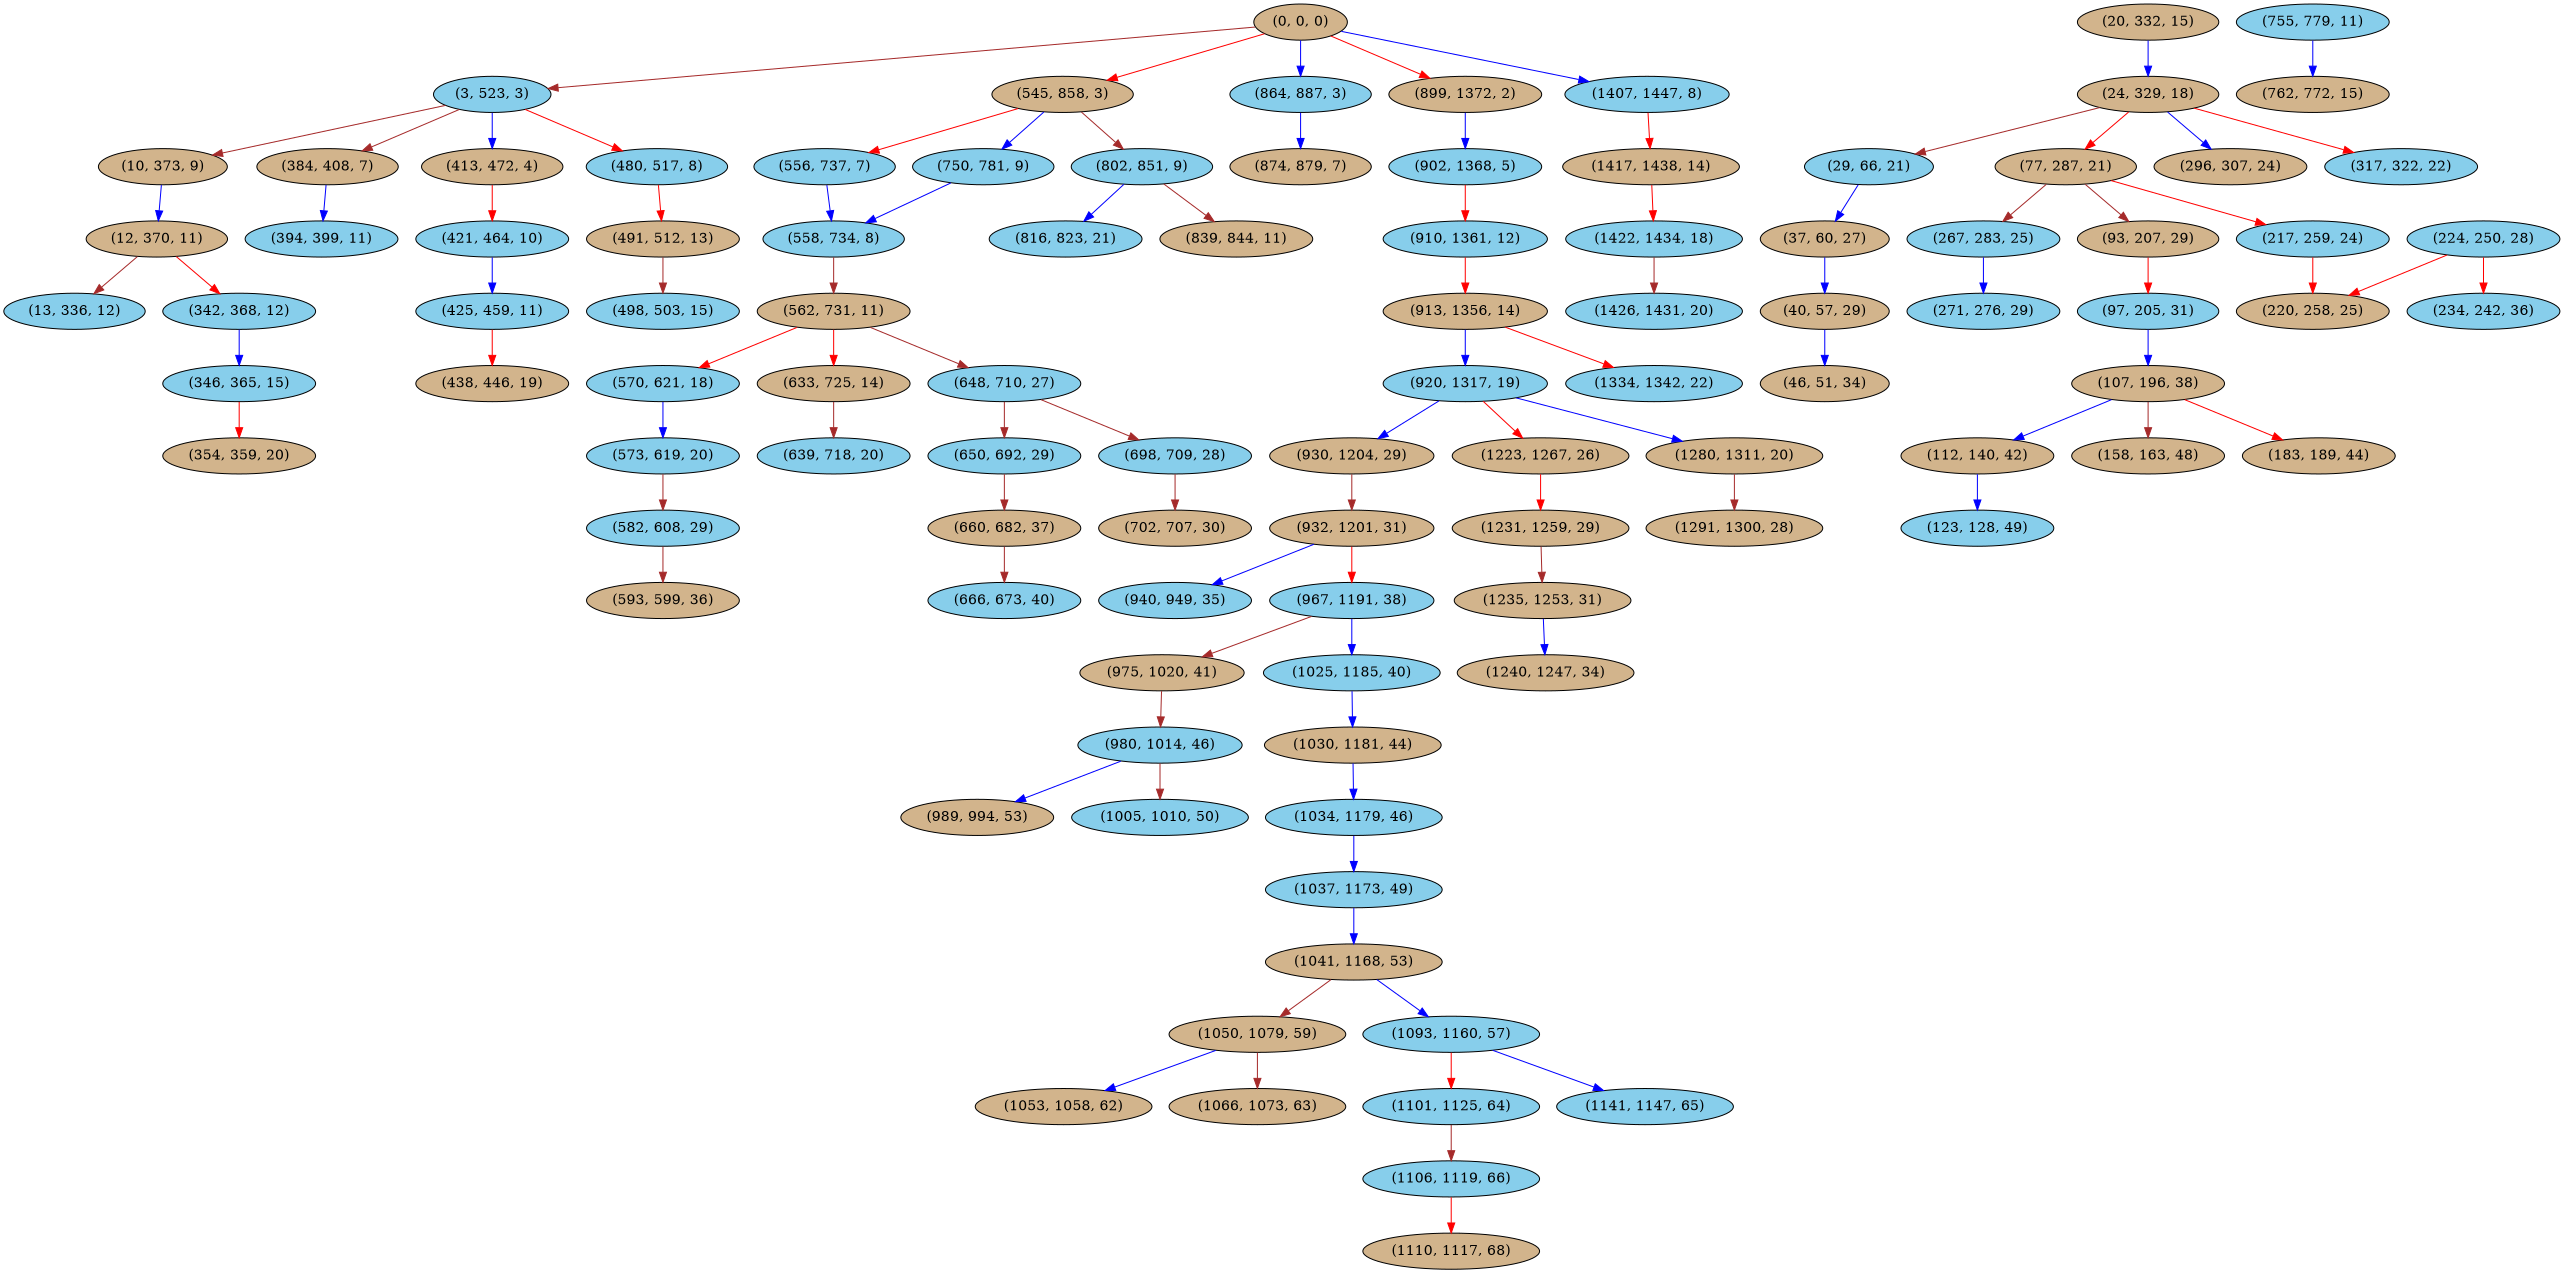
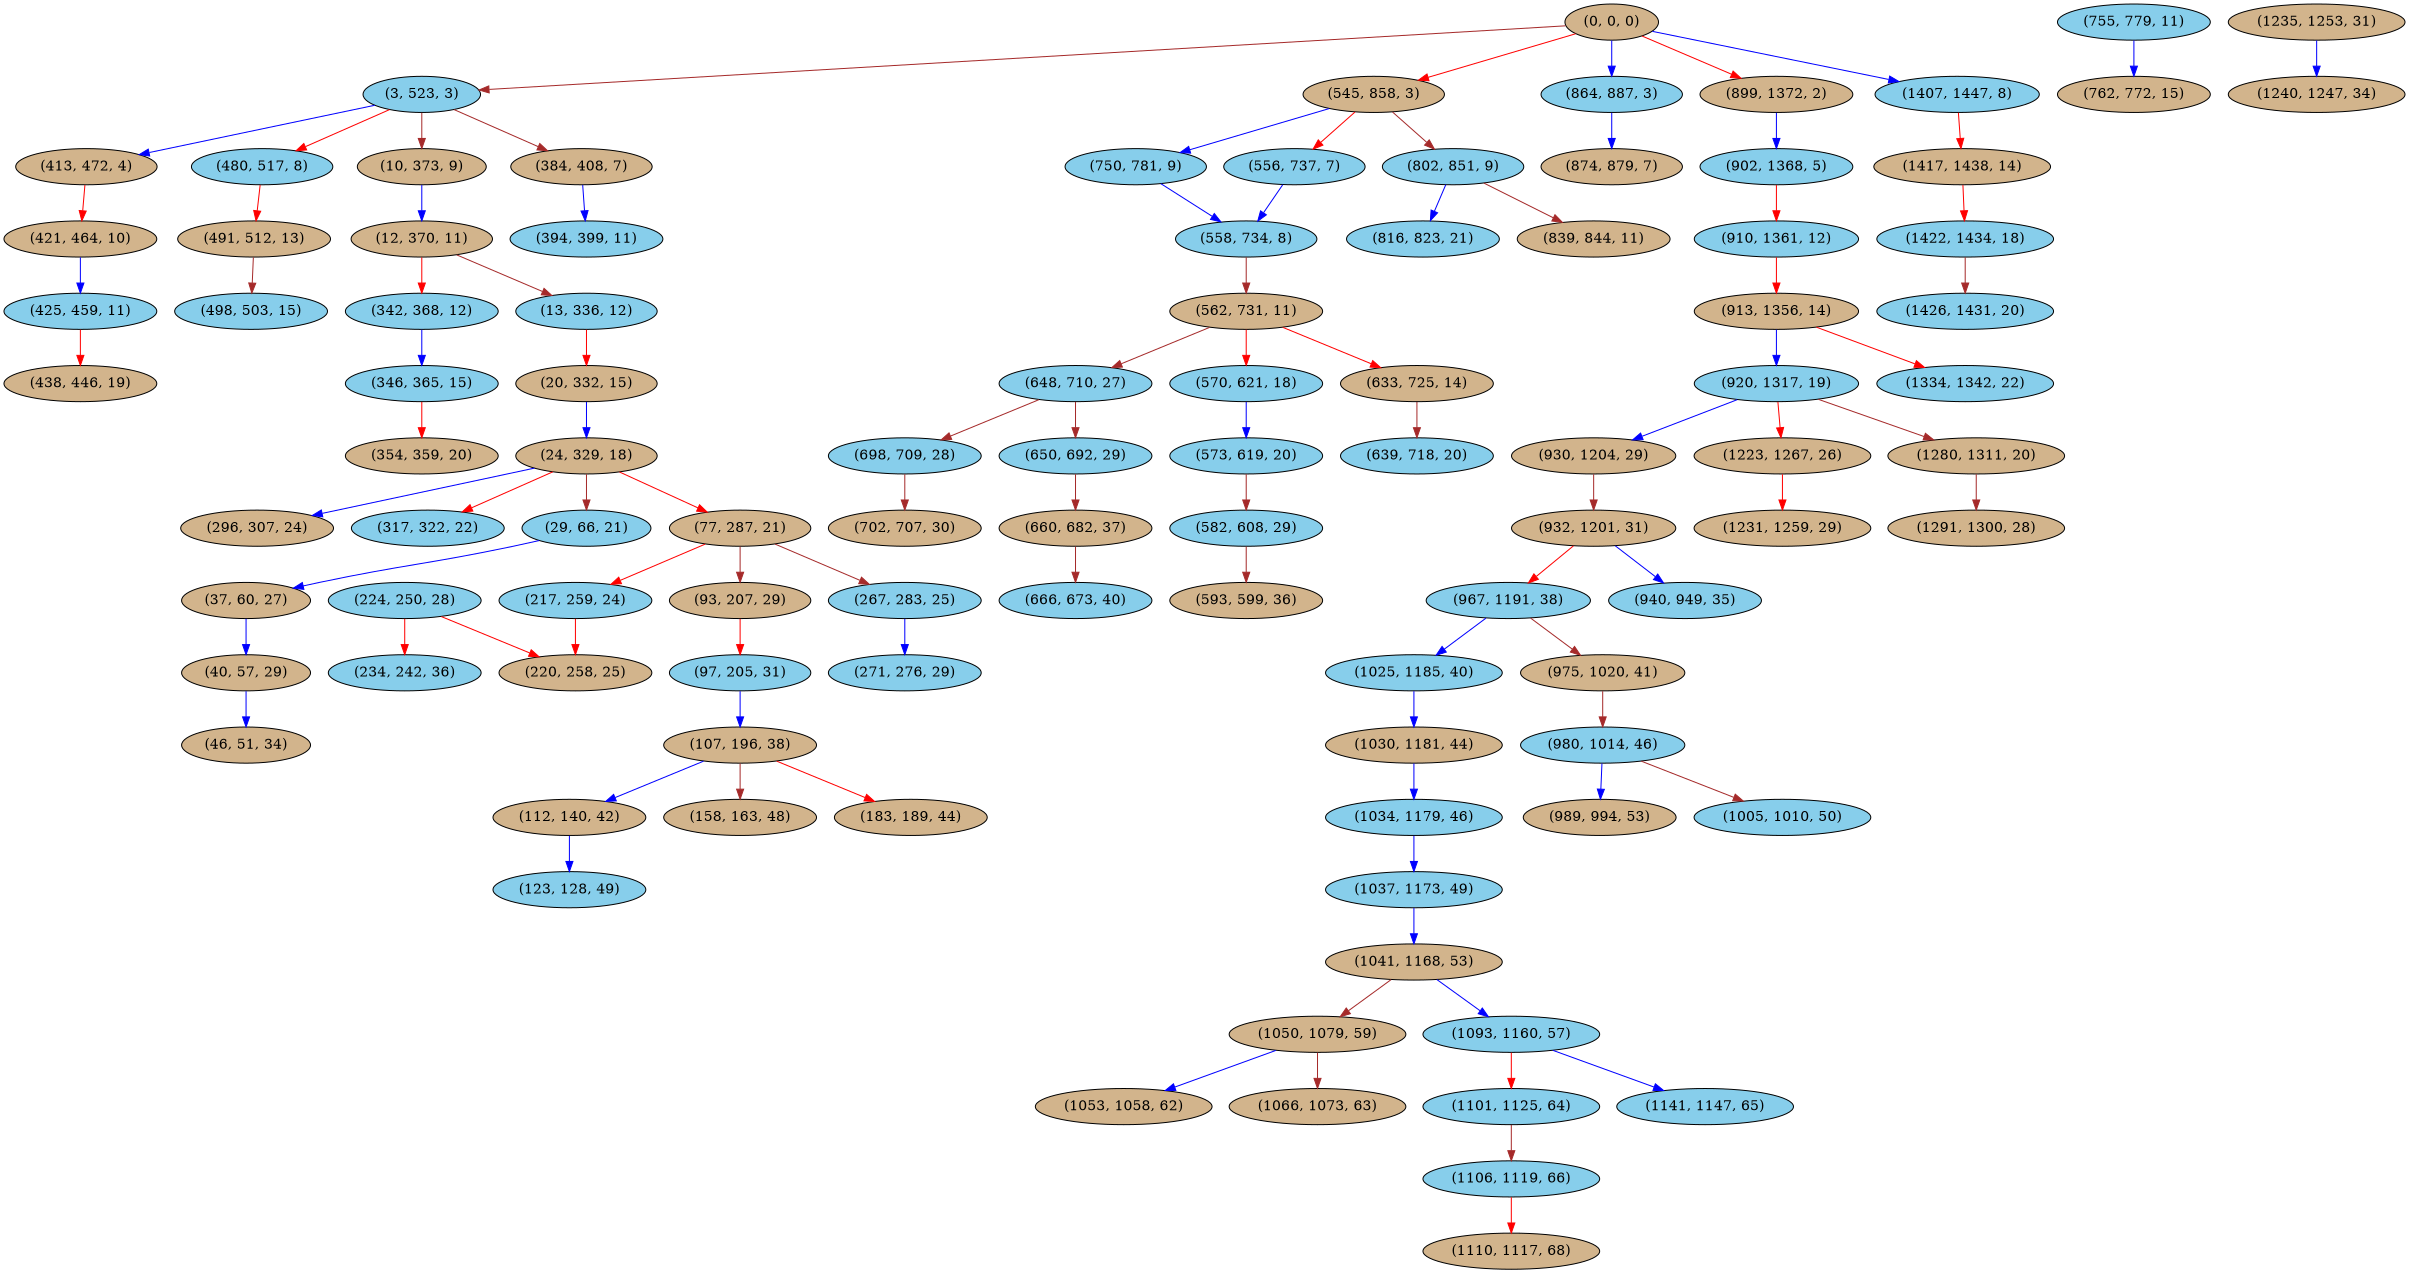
(492, 239) -> (80, 239)
none -> (586, 343)
(1594, 418) -> (1871, 418)
(1541, 559) -> none
